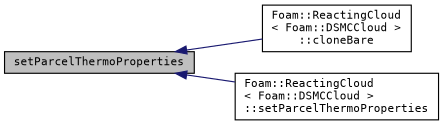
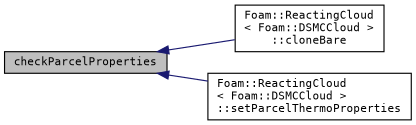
(99, 62) -> (86, 62)
